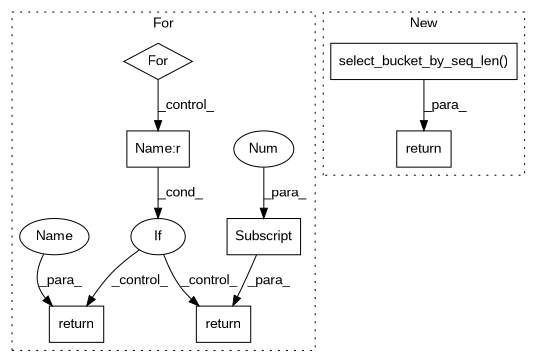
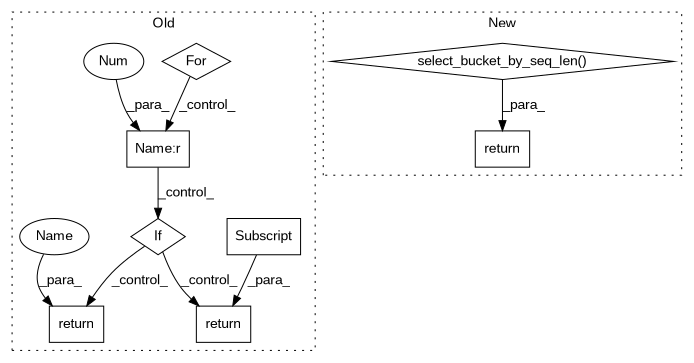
(164, 24) -> (164, 24)
(424, 61) -> (502, 61)
(264, 188) -> (122, 102)
(181, 193) -> (186, 193)
(158, 237) -> (158, 237)
